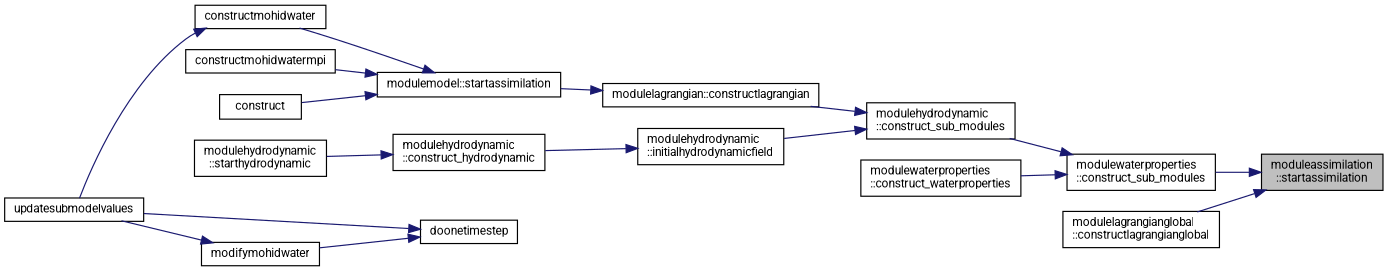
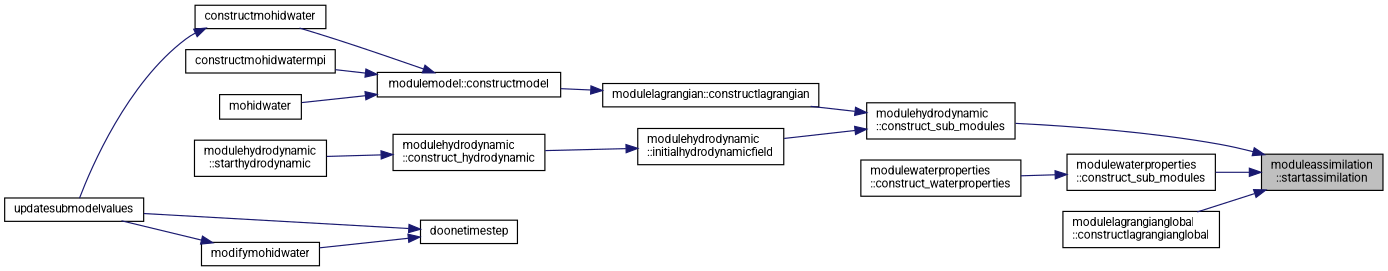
(469, 85) -> (469, 85)
(260, 107) -> (260, 107)
(1035, 145) -> (1135, 133)
